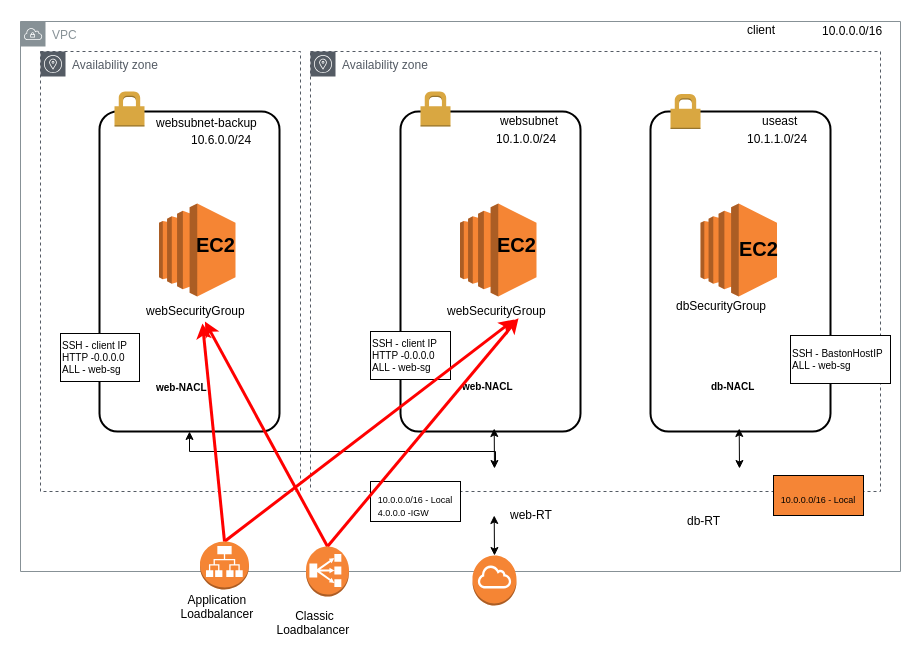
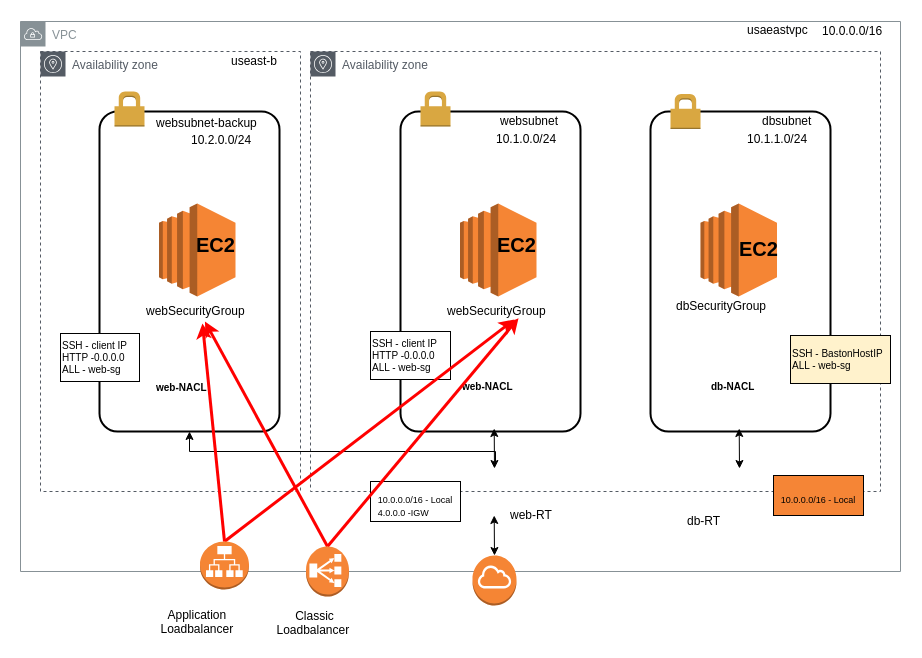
(765, 31) -> (781, 31)
none -> (260, 62)
(783, 122) -> (789, 122)
(224, 141) -> (224, 141)
(841, 360) -> (841, 360)
(218, 606) -> (198, 621)
